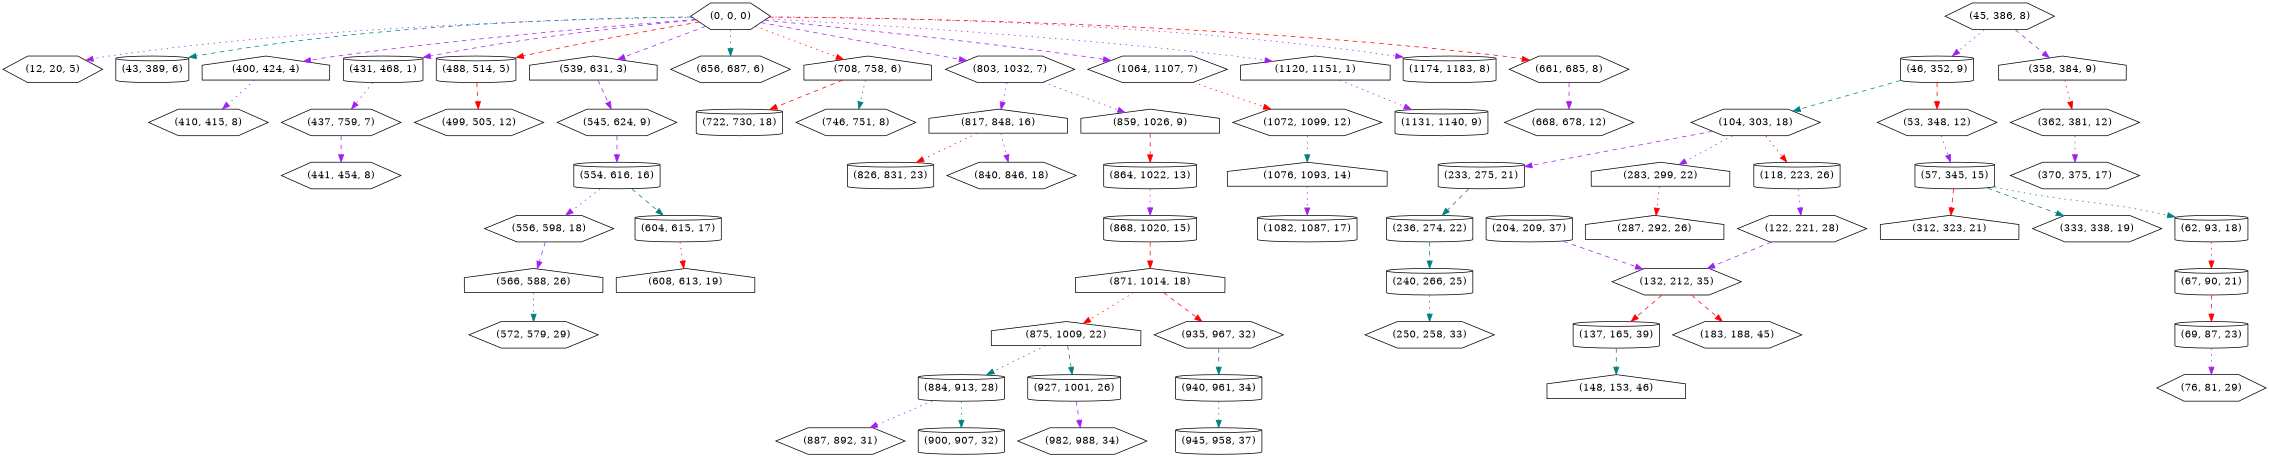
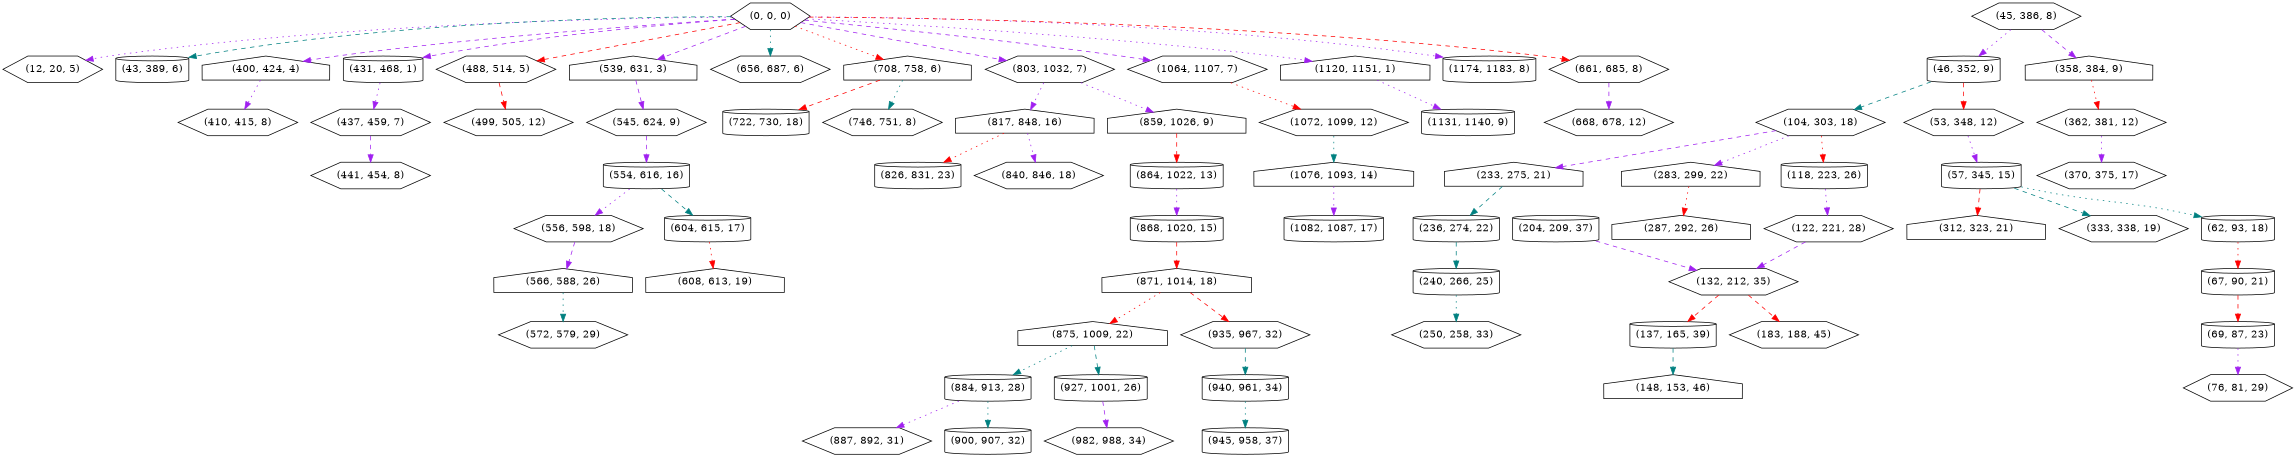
(476, 69) -> (496, 69)
(341, 122) -> (371, 122)
(1481, 176) -> (1514, 176)
